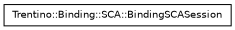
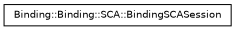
(118, 15) -> (118, 15)
